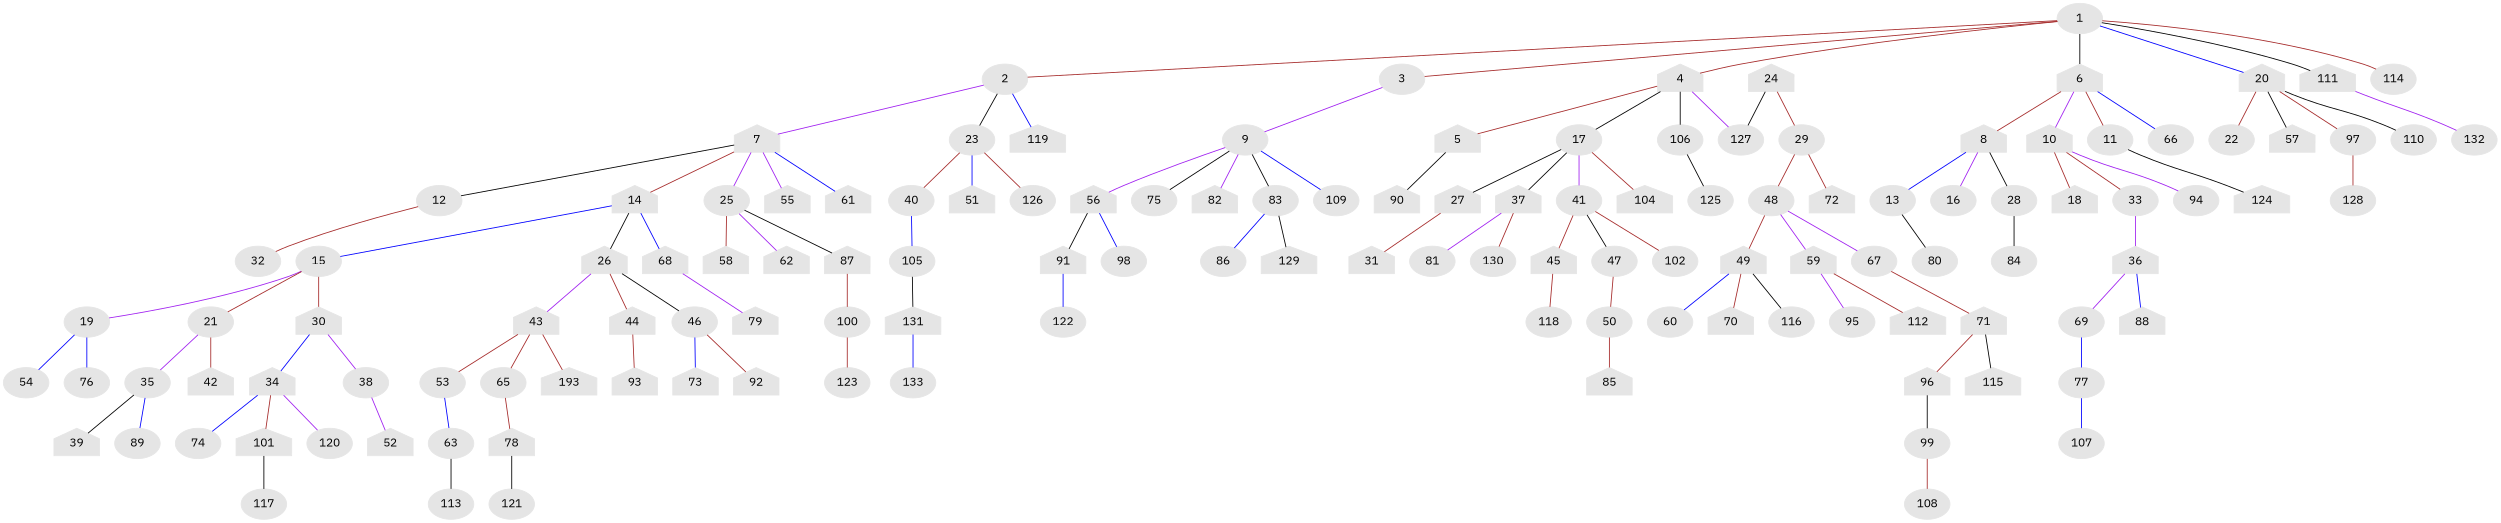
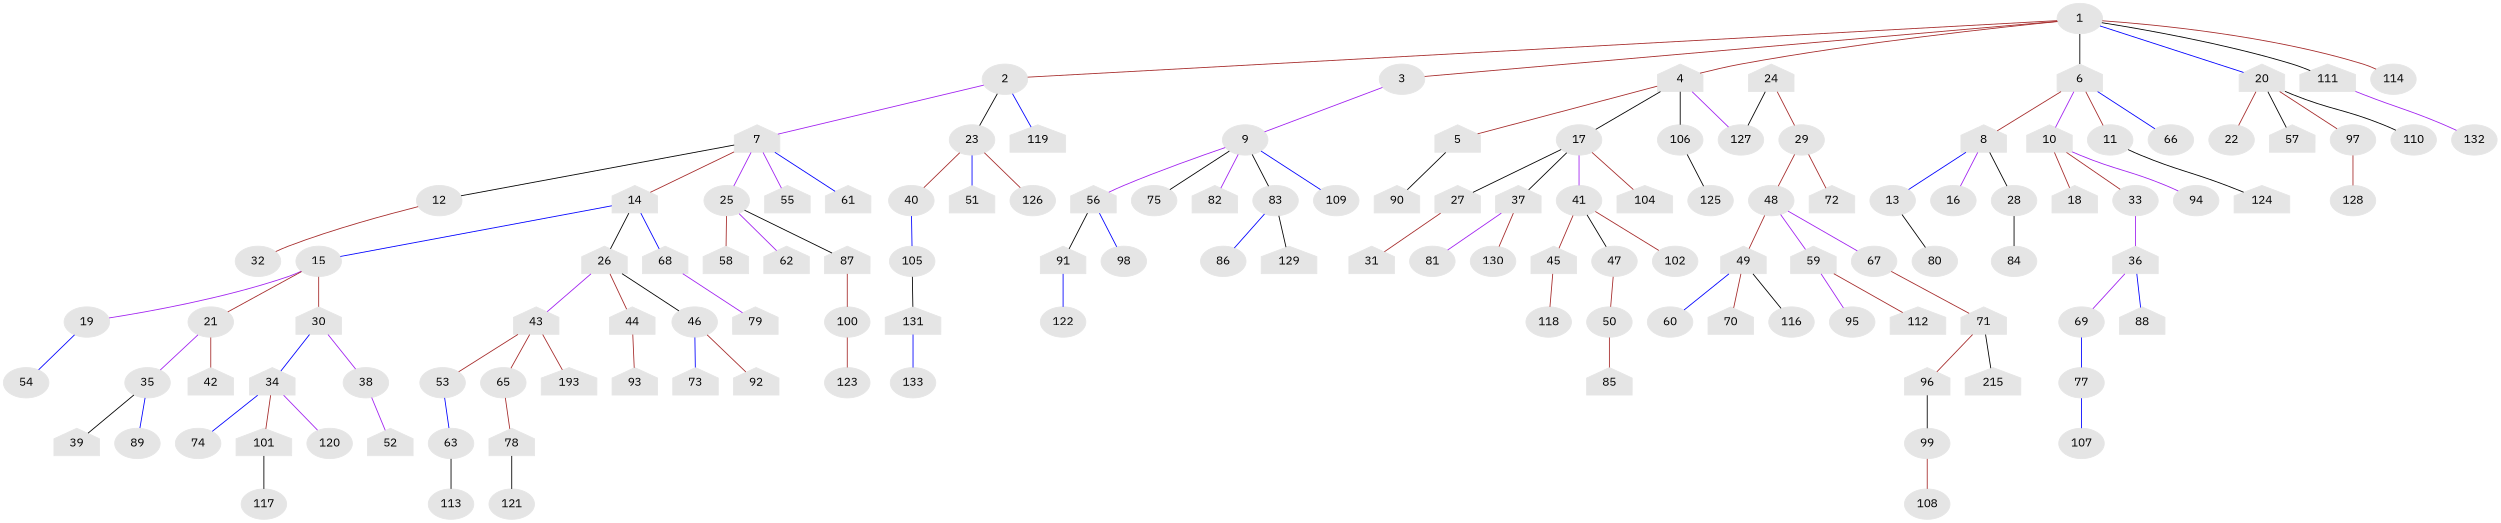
(87, 383) -> none
(1993, 383) -> (1993, 383)
